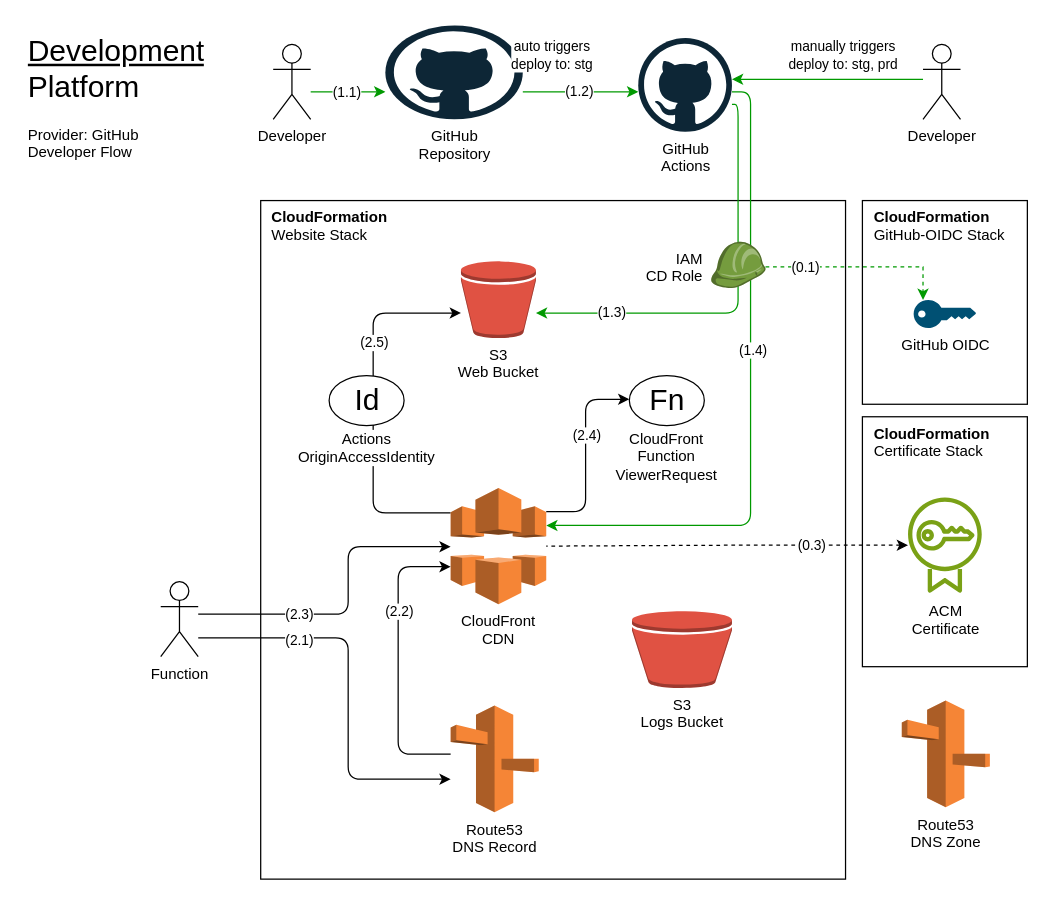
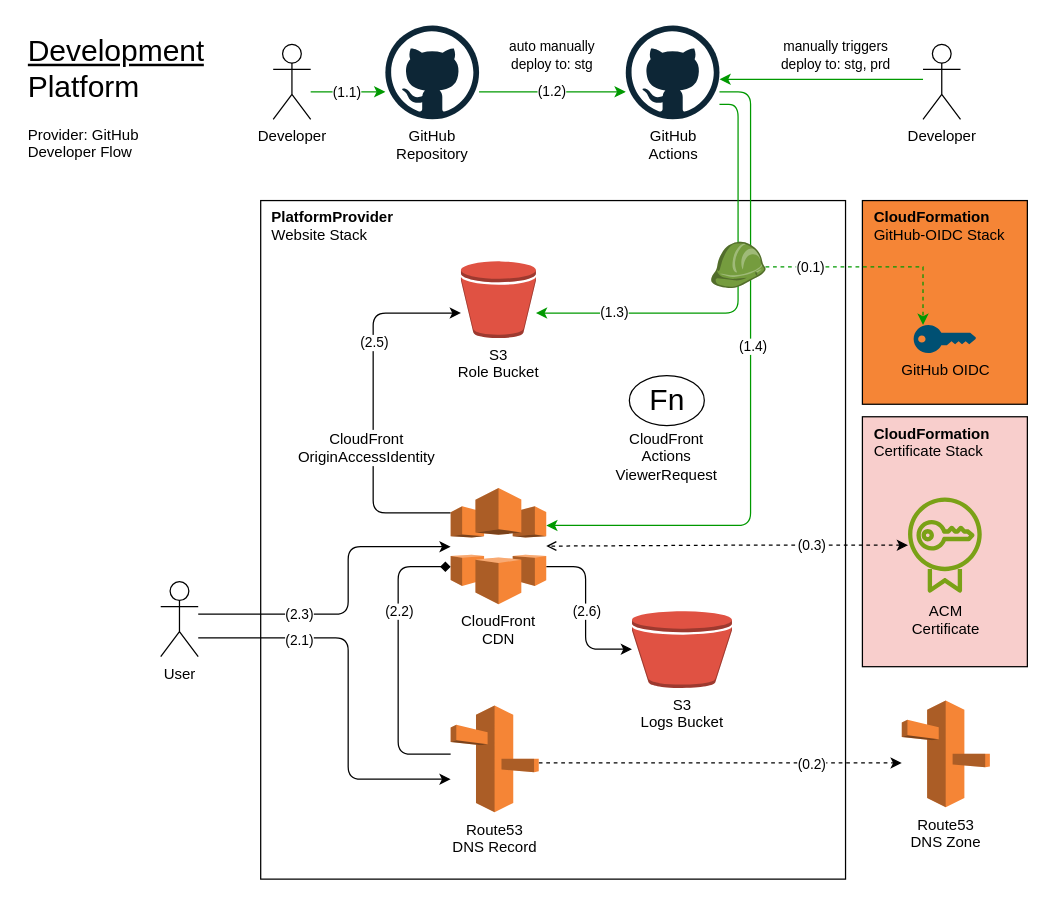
(553, 56) -> (553, 56)
(454, 73) -> (432, 73)
(685, 85) -> (673, 73)
(327, 227) -> (335, 227)
(942, 227) -> (942, 227)
(673, 265) -> none
(945, 314) -> (945, 339)
(499, 365) -> (499, 365)
(367, 401) -> none
(940, 444) -> (940, 444)
(367, 448) -> (367, 448)
(667, 457) -> (667, 457)
(586, 488) -> none
(551, 546) -> (552, 546)
(441, 567) -> (440, 567)
none -> (581, 569)
(180, 675) -> (180, 675)
none -> (717, 763)
